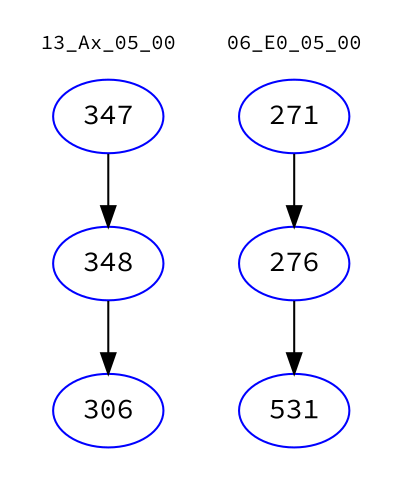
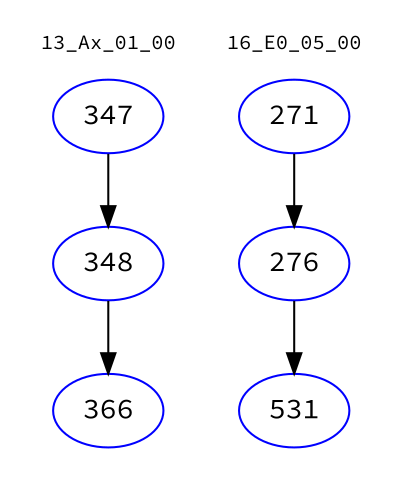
(109, 44) -> (109, 44)
(295, 44) -> (295, 44)
(108, 411) -> (108, 411)
